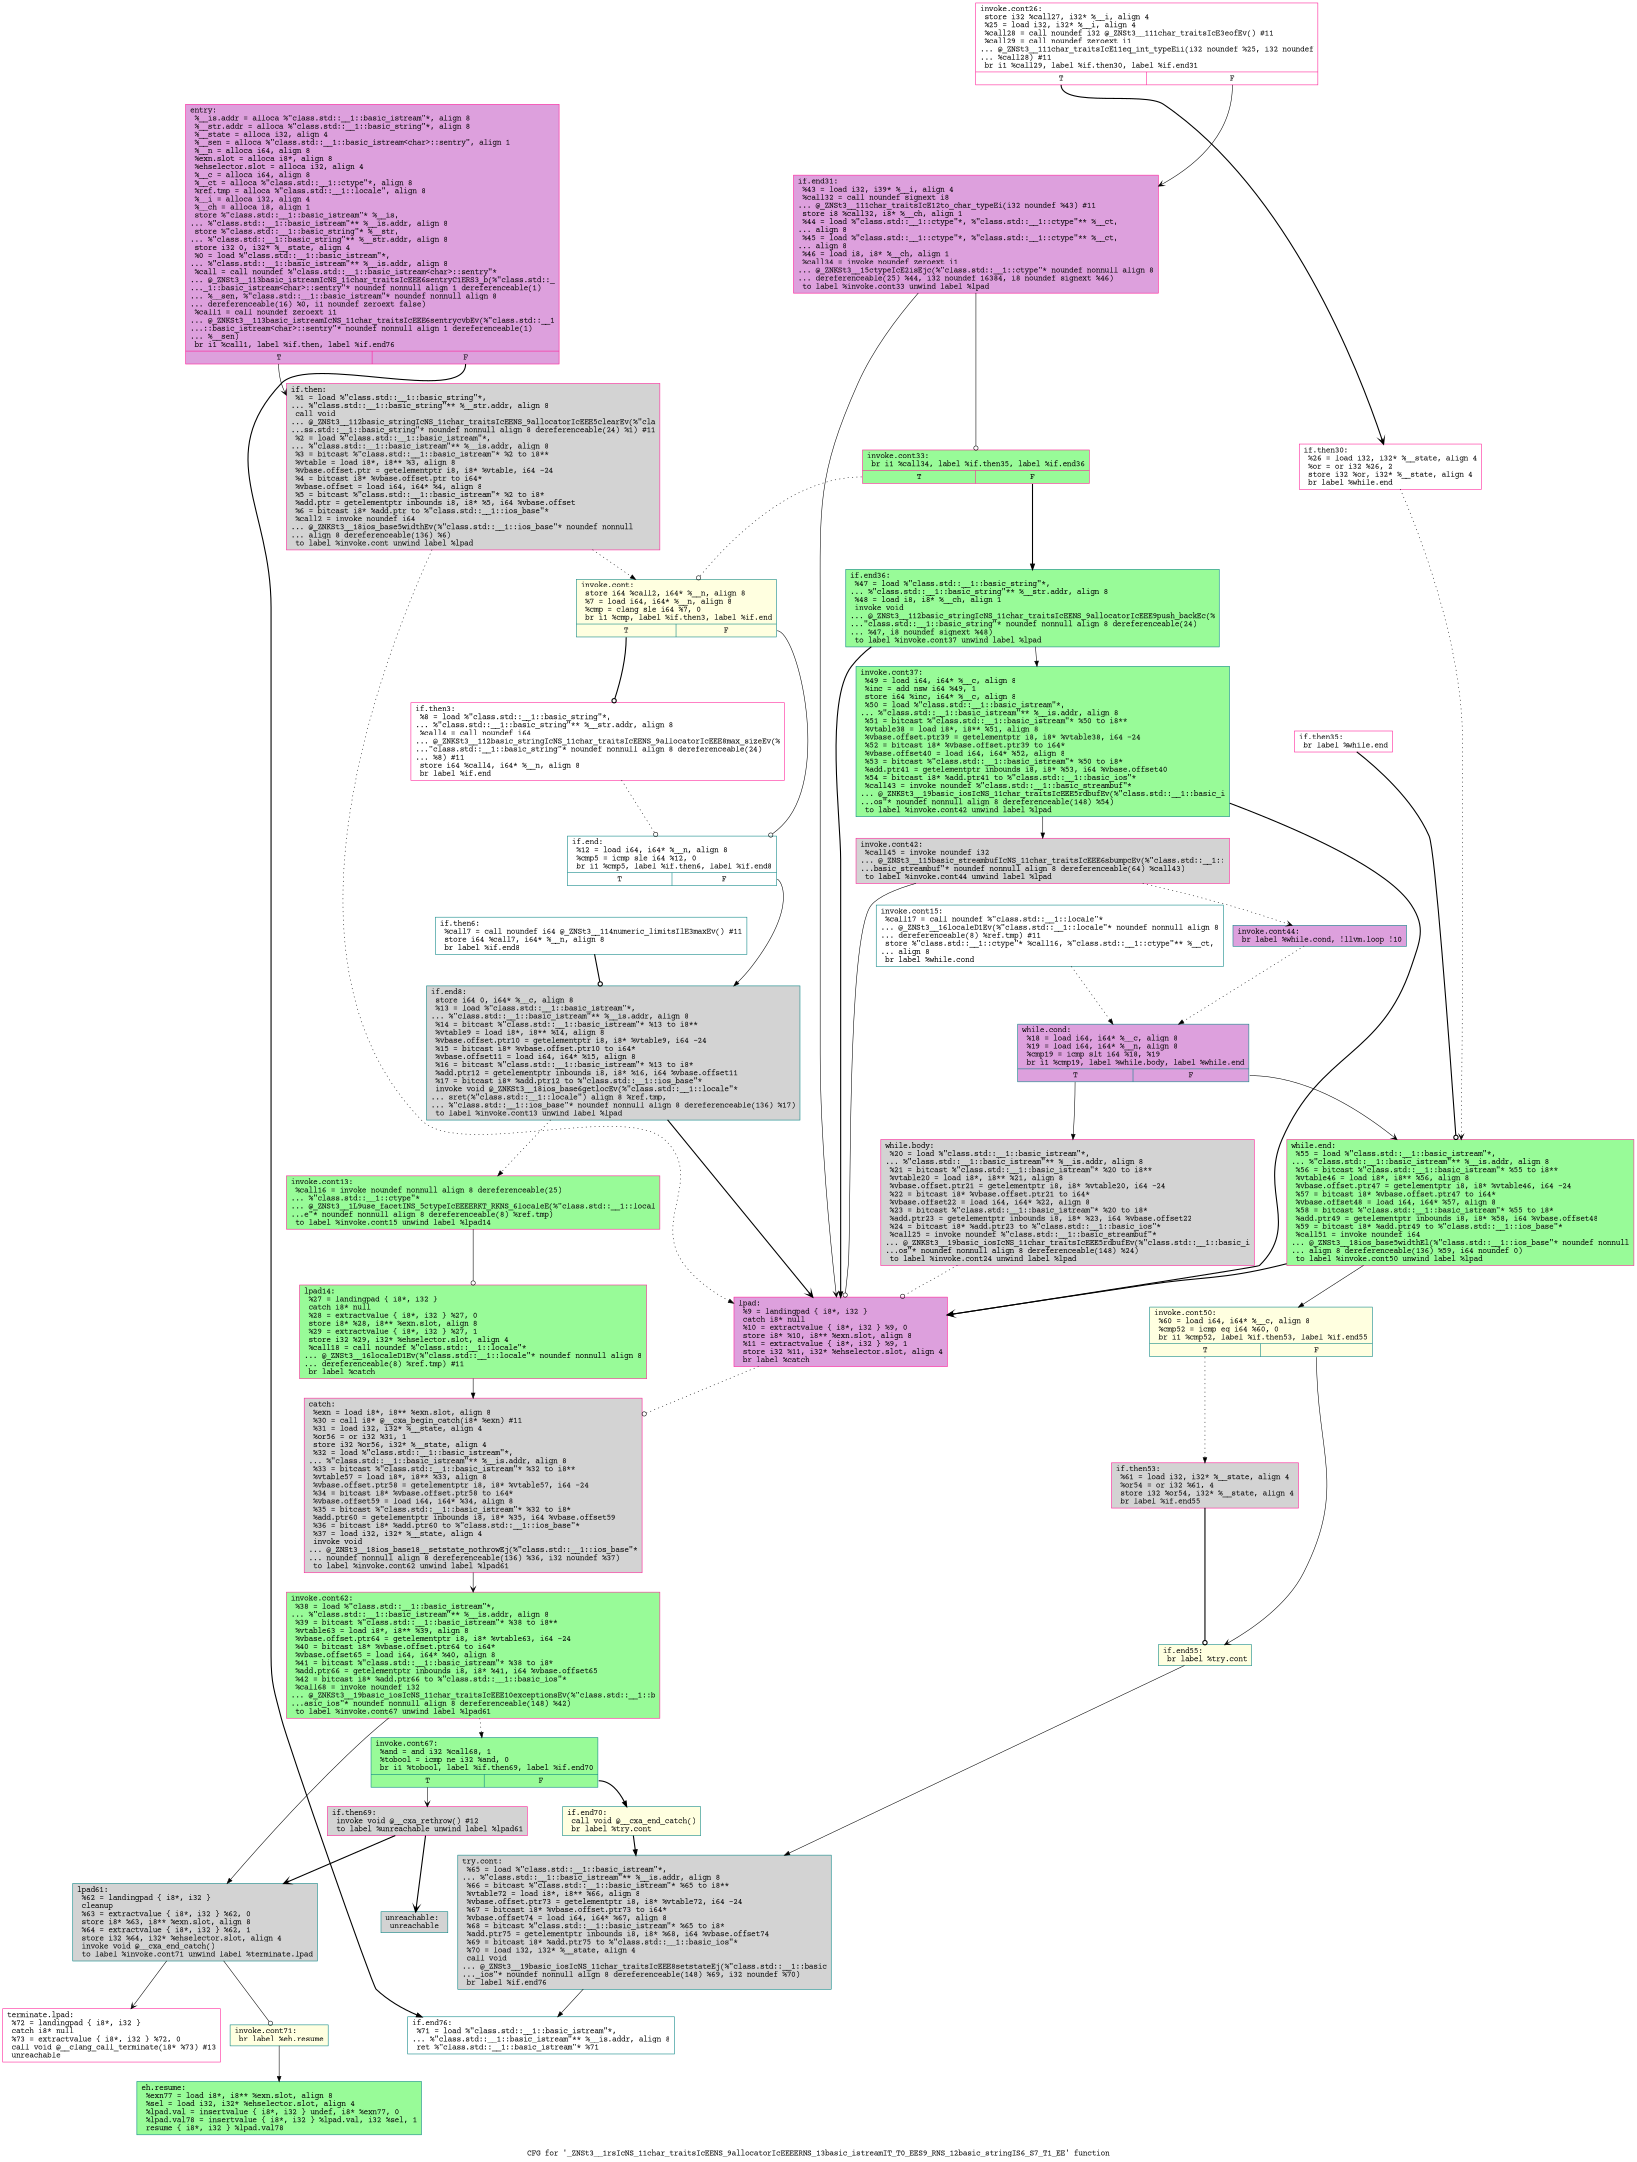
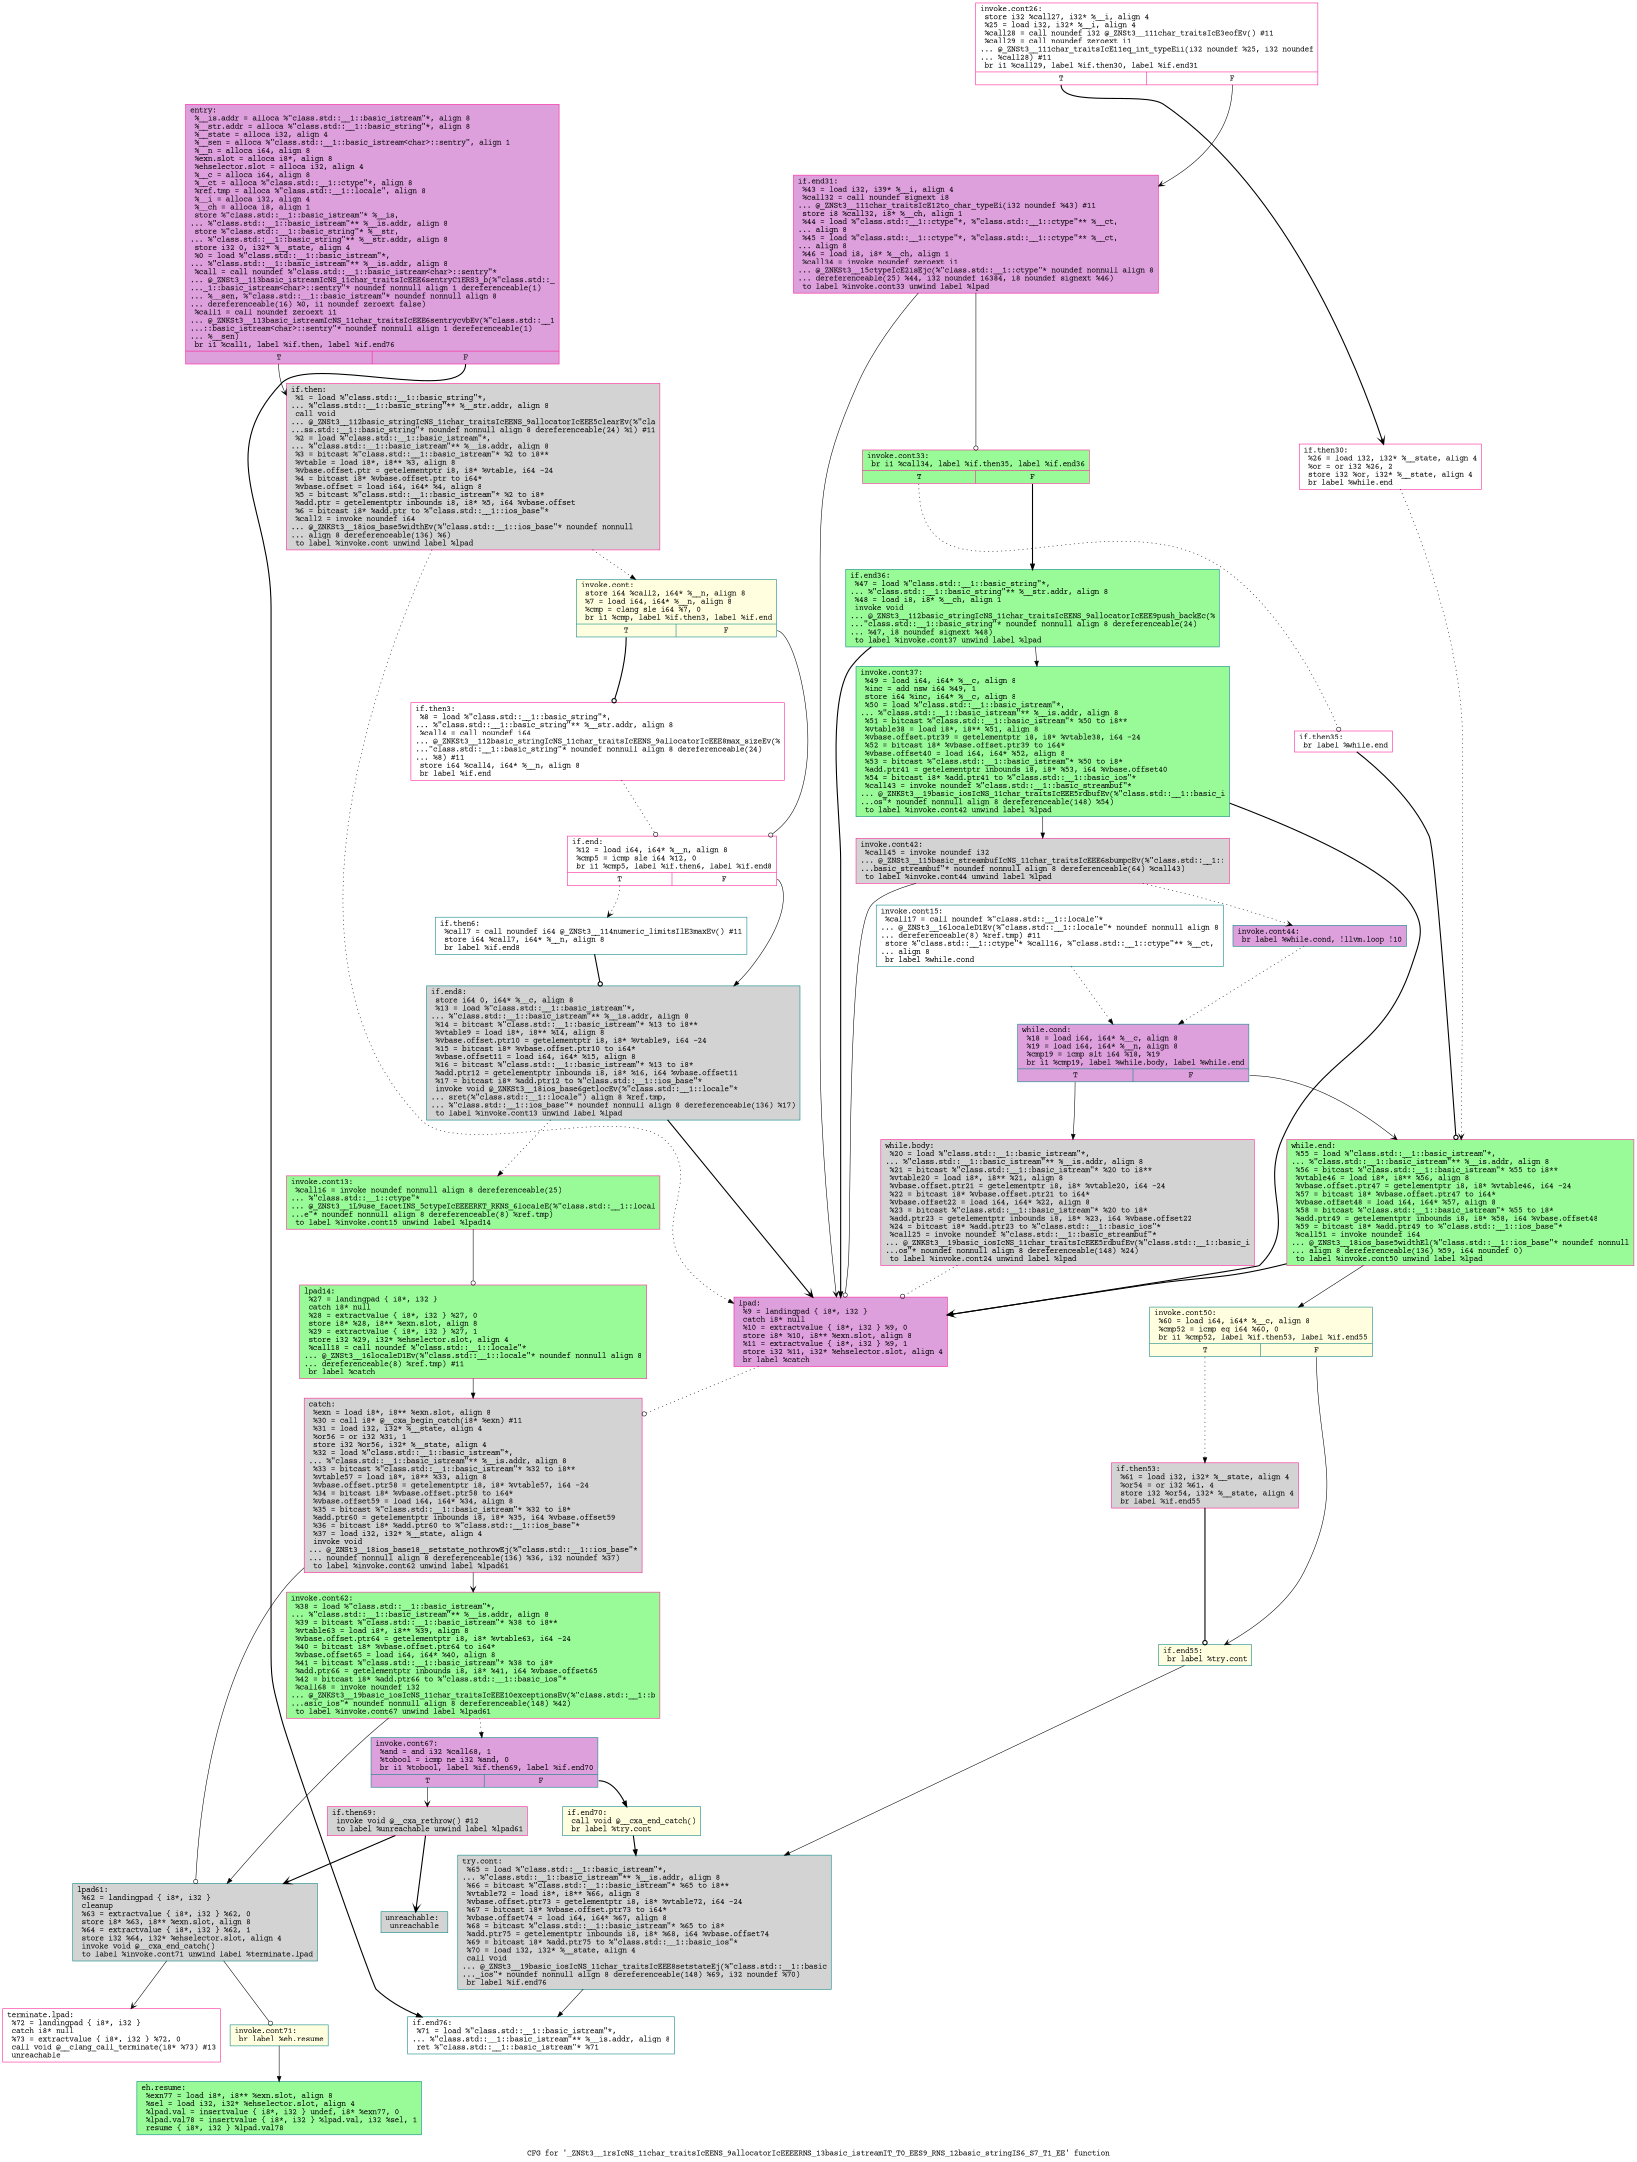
(771, 509) -> (1151, 544)
(672, 861) -> (672, 861)
none -> (617, 900)
none -> (223, 1713)
(484, 1762) -> (484, 1762)
